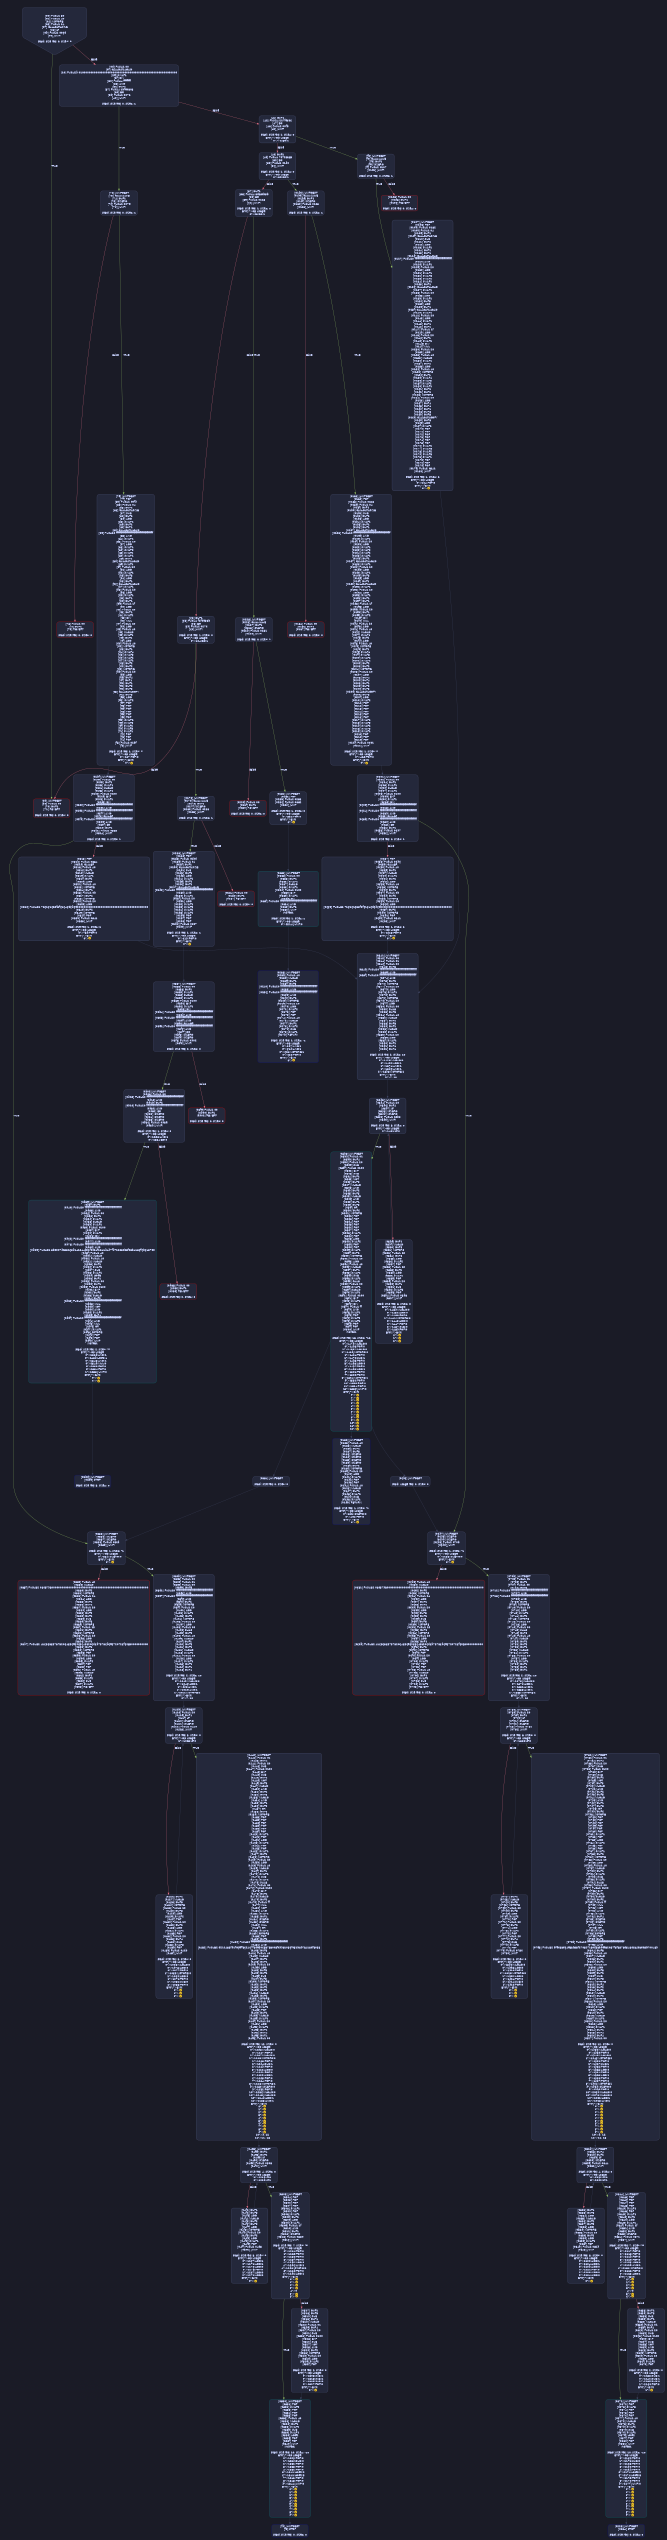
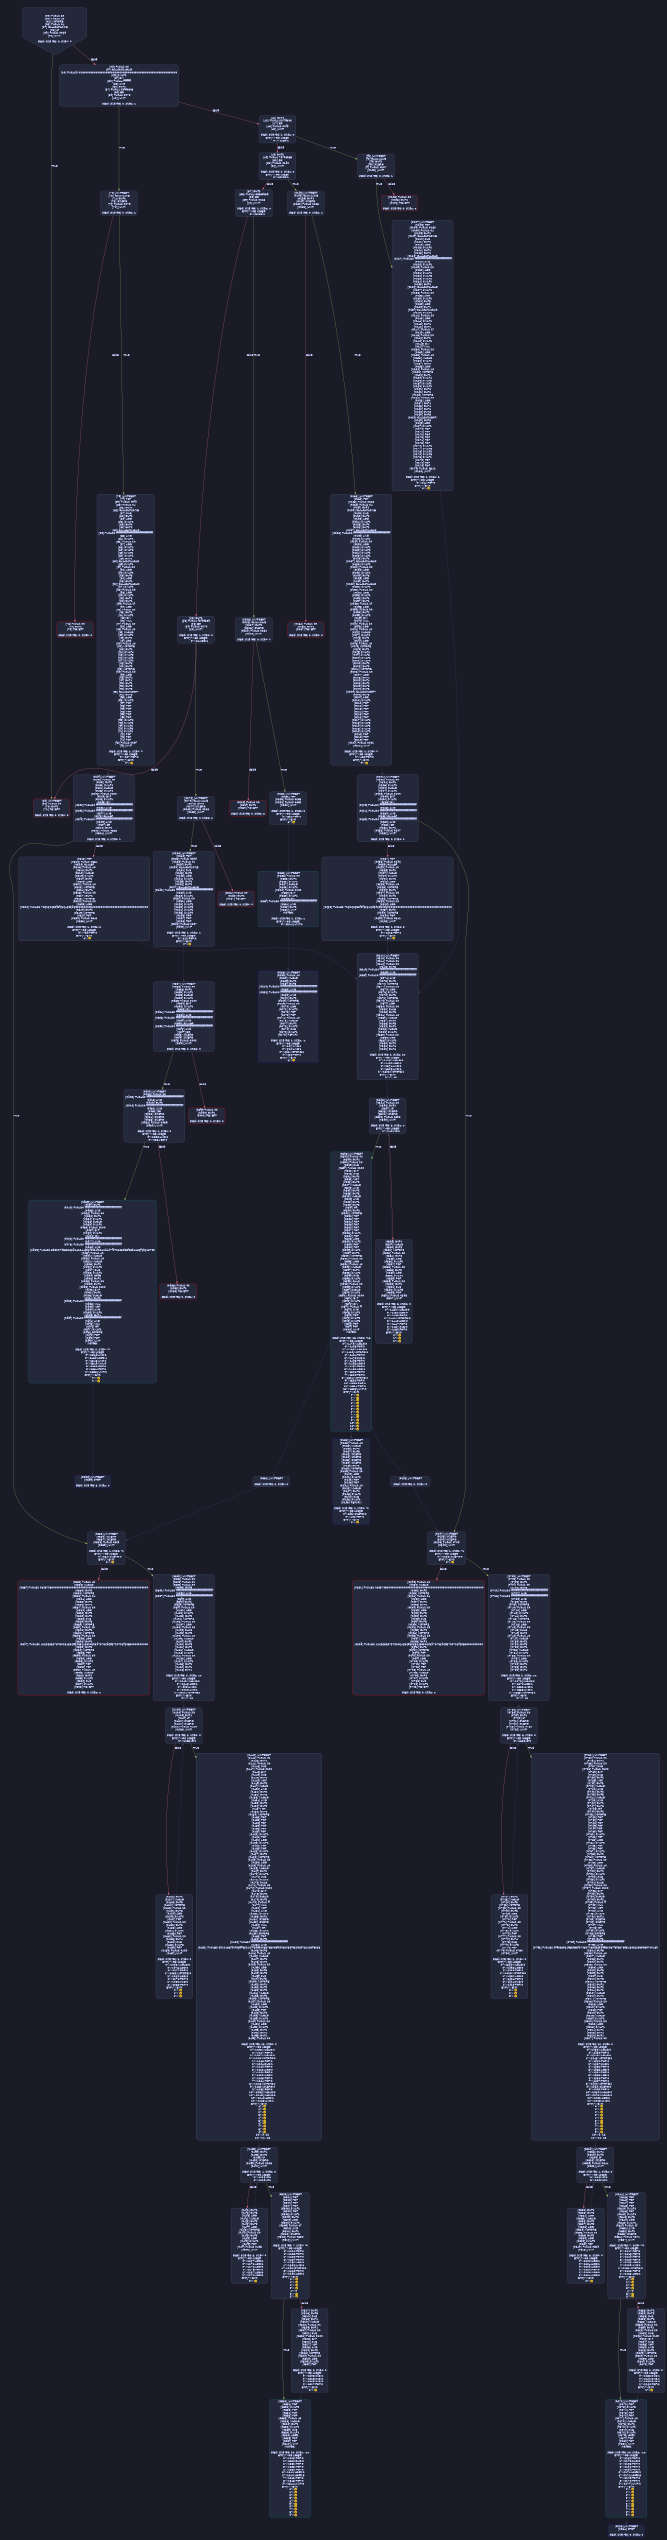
(410, 1482) -> (410, 1482)
(290, 2531) -> none
